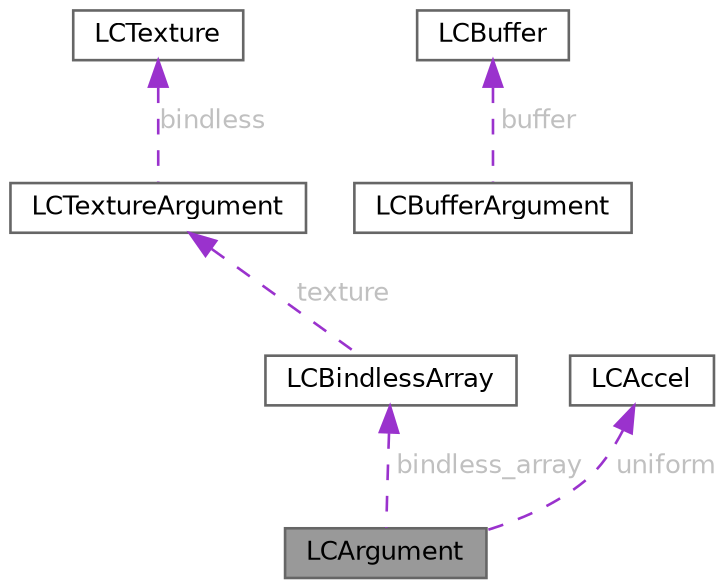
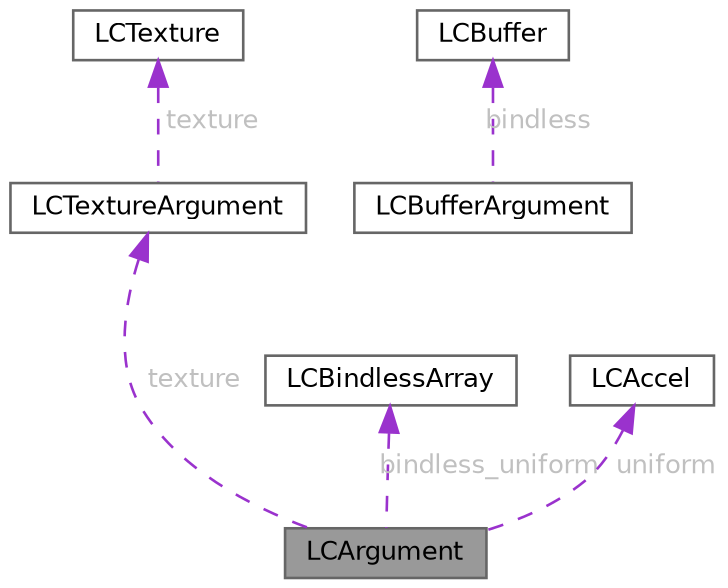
(209, 122) -> (209, 122)
(535, 122) -> (535, 122)
(285, 302) -> (158, 431)
(486, 467) -> (486, 467)
